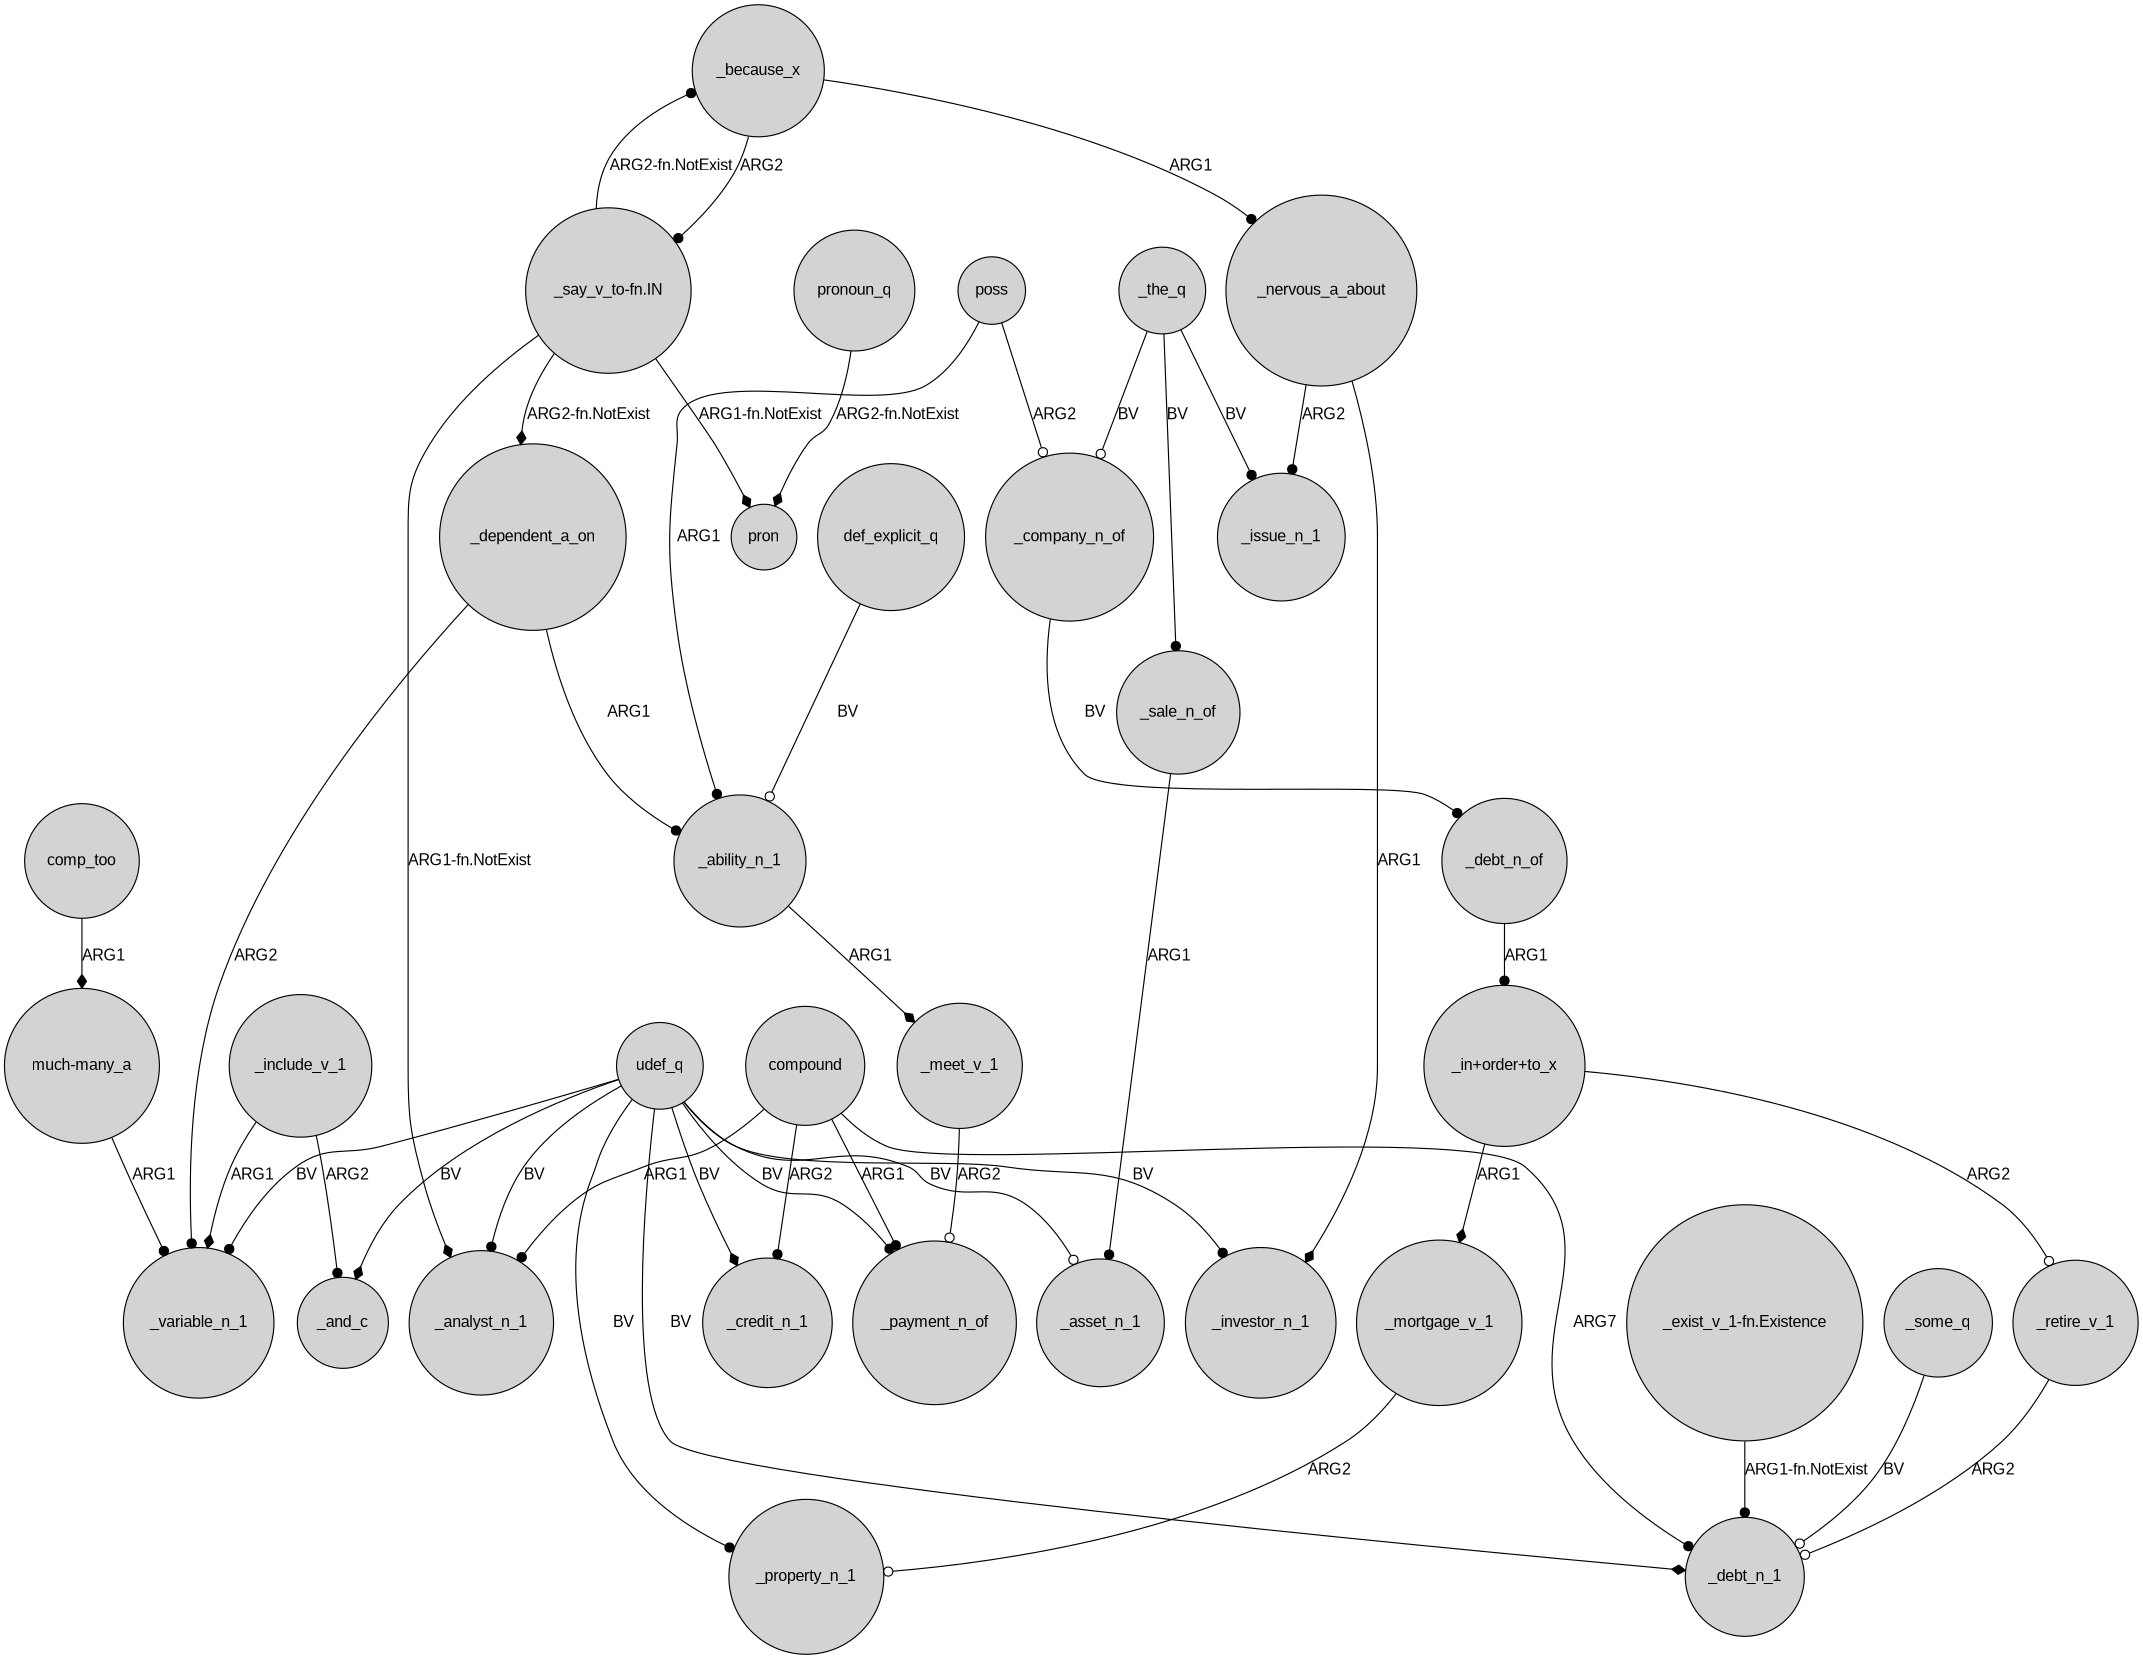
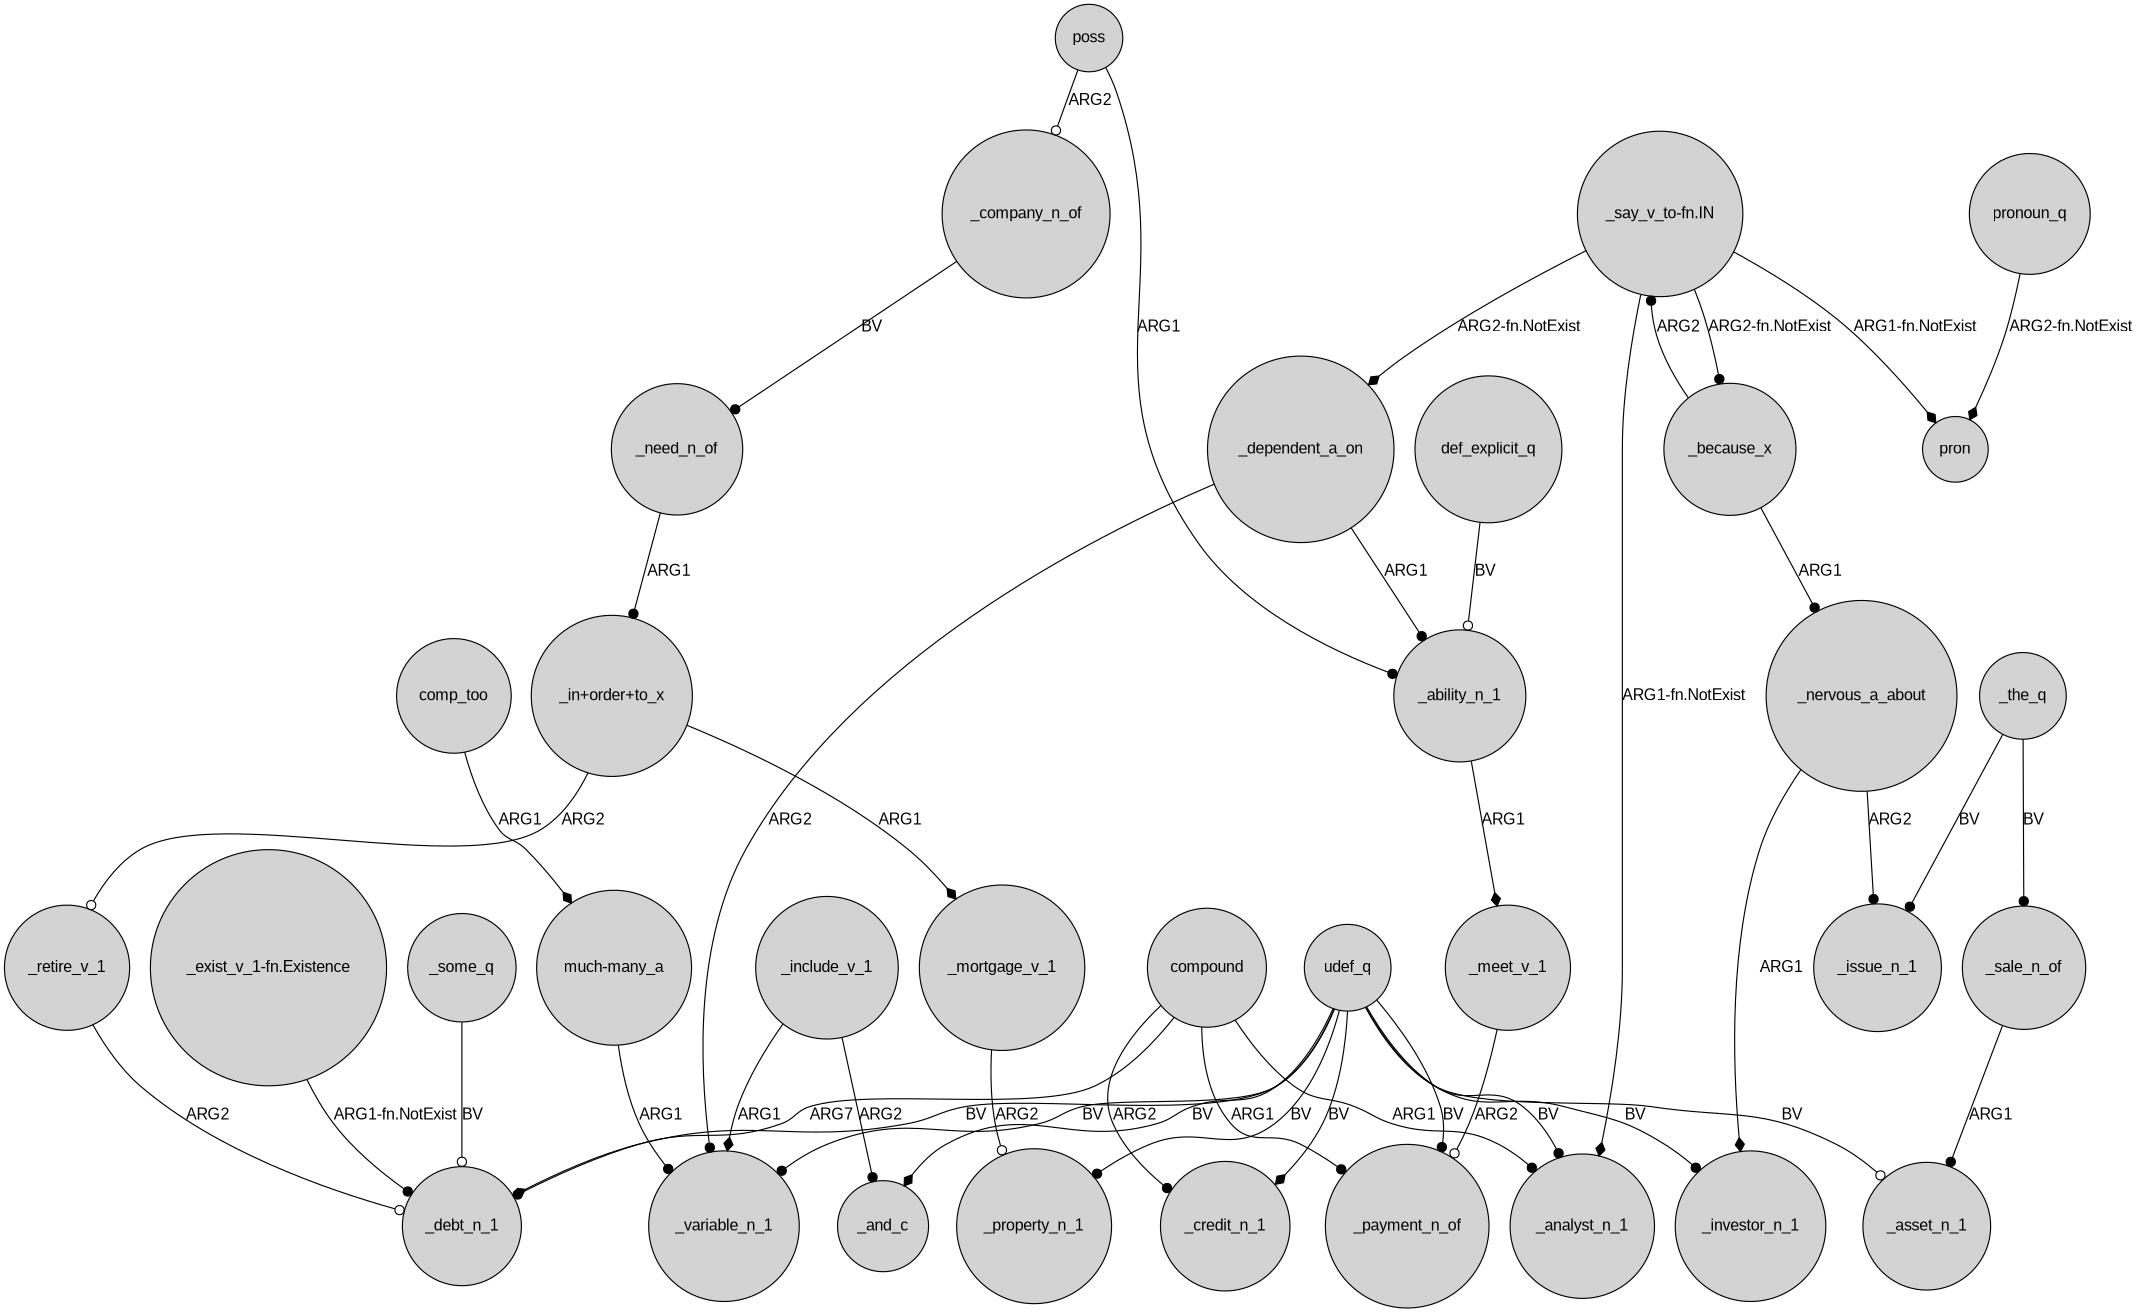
(1125, 390) -> none
(1504, 861) -> (677, 449)
